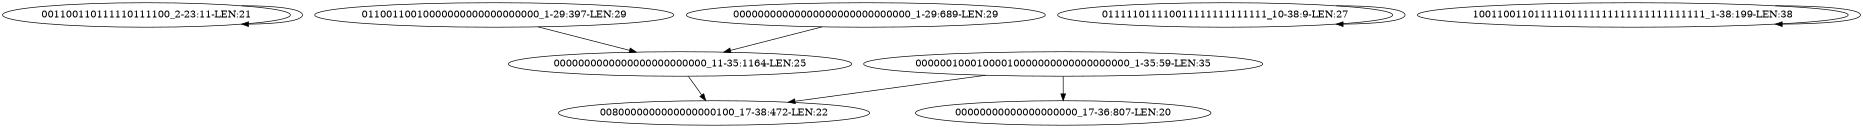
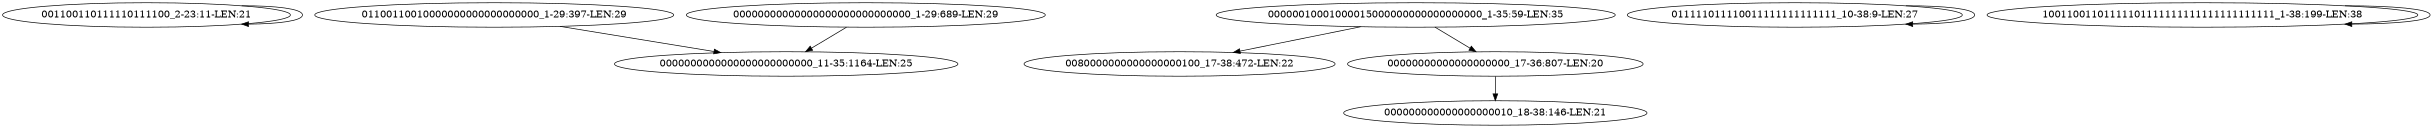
(1063, 64) -> (1416, 15)
(695, 86) -> none
none -> (1495, 113)
